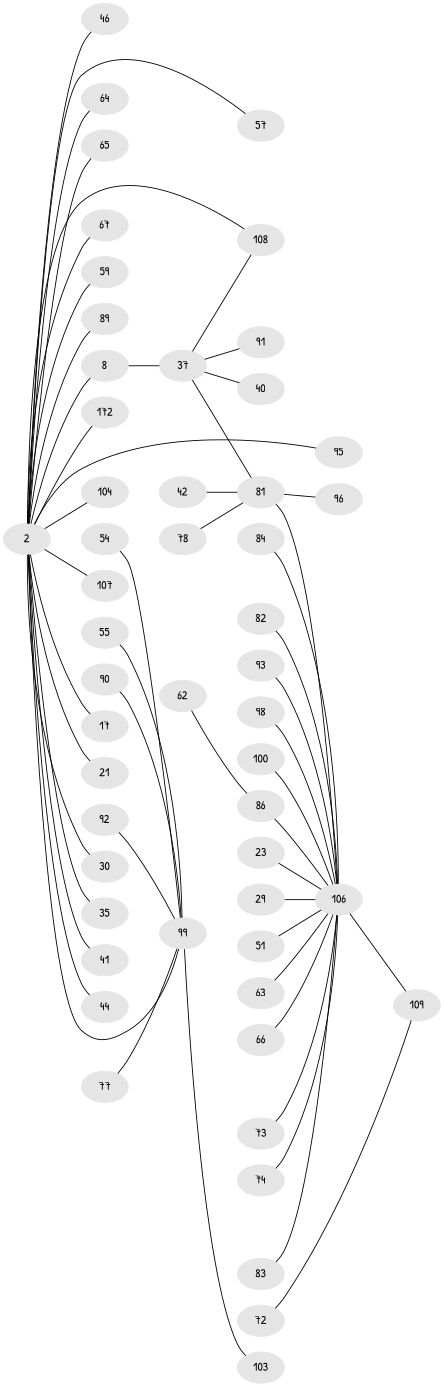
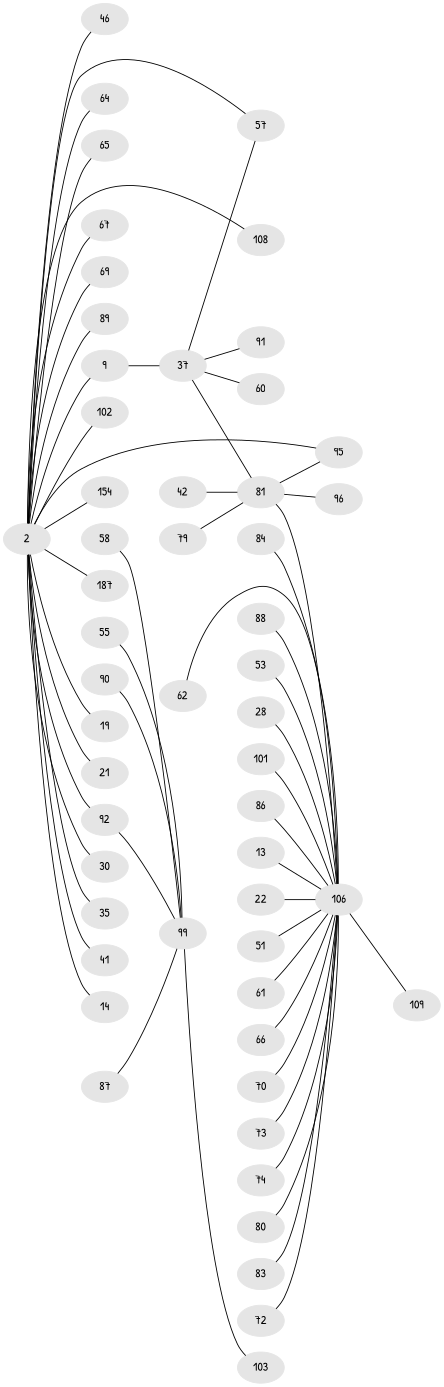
(105, 272) -> (105, 272)
(222, 303) -> (222, 246)
(105, 366) -> (105, 366)
(261, 389) -> (261, 389)
(105, 413) -> (105, 413)
none -> (300, 472)
(105, 492) -> (105, 492)
(105, 539) -> (105, 539)
(183, 539) -> (183, 539)
(105, 586) -> (105, 586)
(261, 619) -> (261, 619)
(261, 666) -> (261, 666)
(261, 712) -> (261, 712)
(105, 726) -> (105, 726)
(217, 753) -> (294, 609)
(261, 759) -> (261, 759)
(261, 853) -> (261, 853)
(48, 869) -> (50, 711)
(261, 900) -> (261, 900)
(261, 993) -> (261, 993)
(105, 1007) -> (105, 1007)
(105, 1087) -> (105, 1087)
none -> (261, 1087)
(354, 1170) -> (319, 1125)
none -> (261, 1227)
